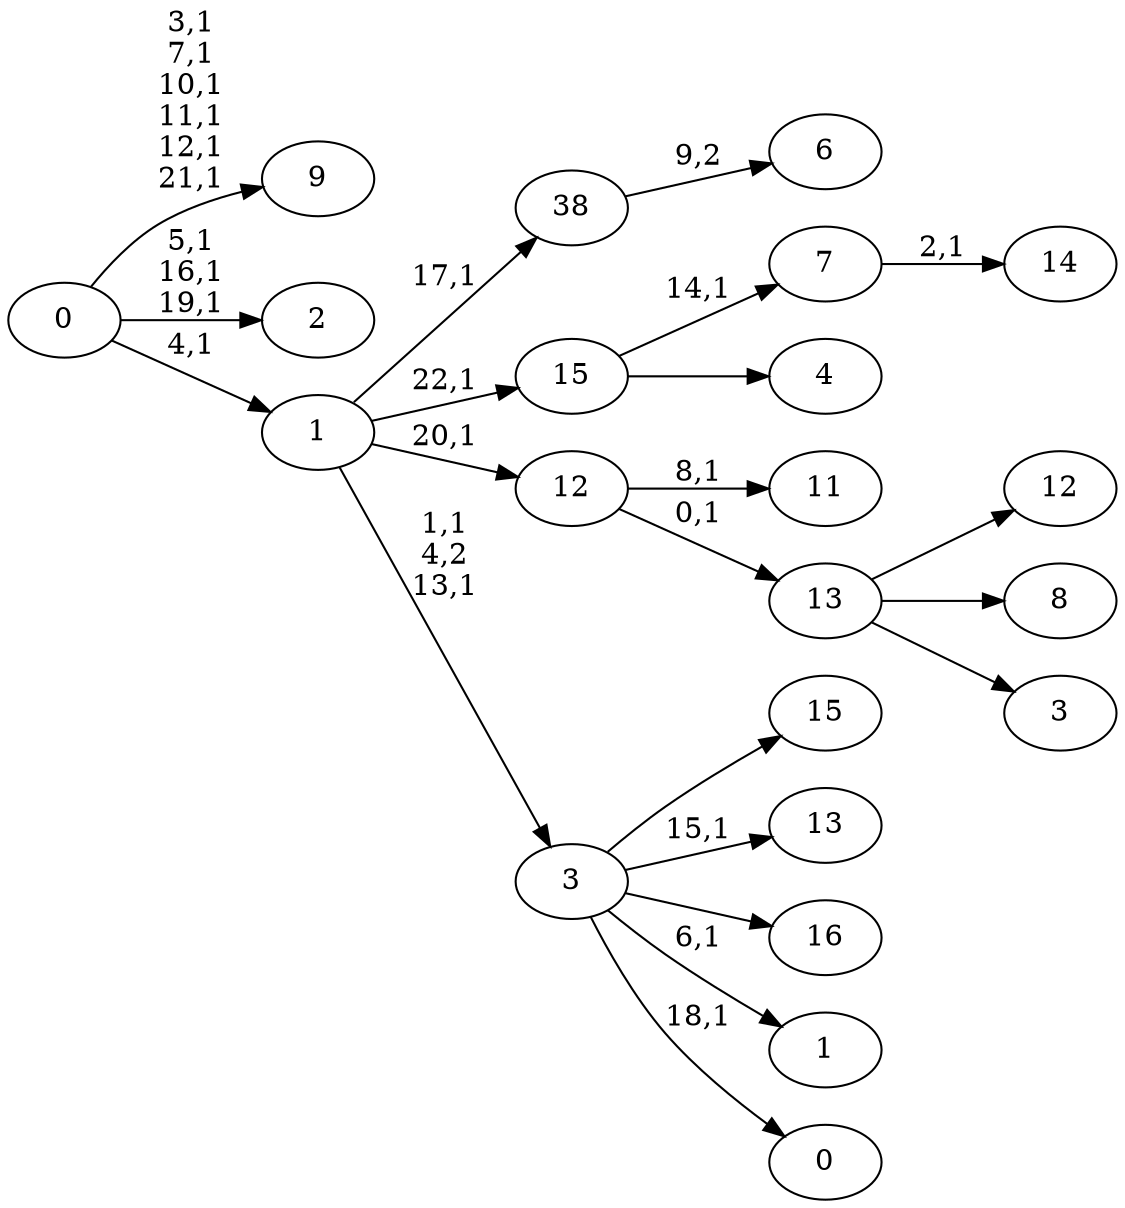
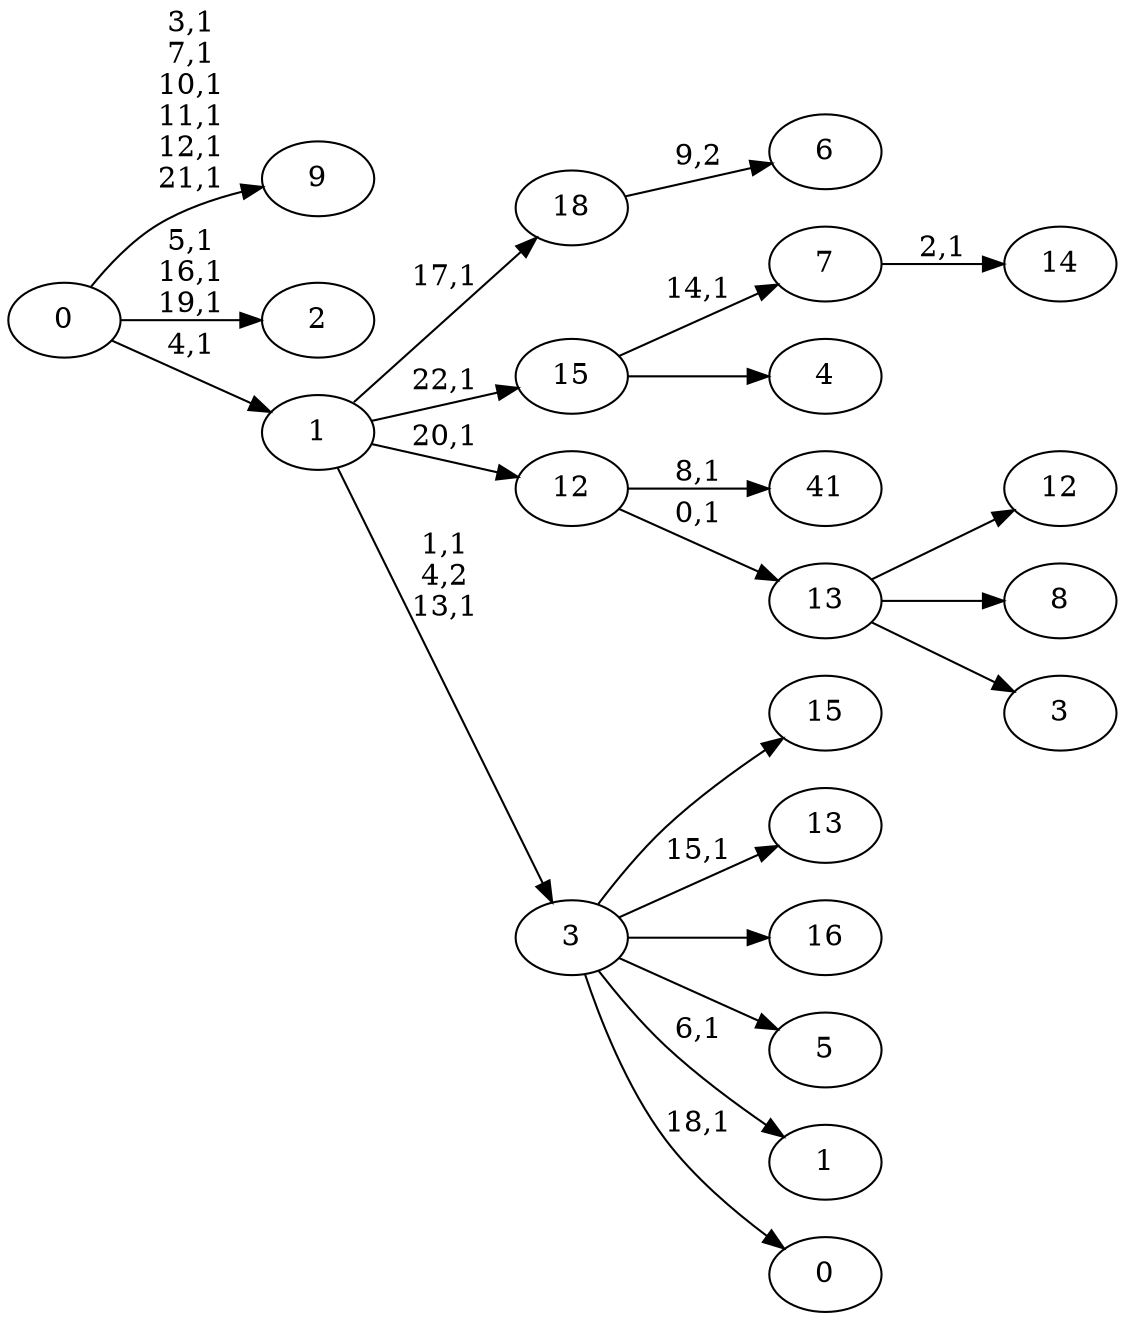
(572, 208) -> (572, 208)
(825, 489) -> (825, 489)
none -> (825, 1050)
